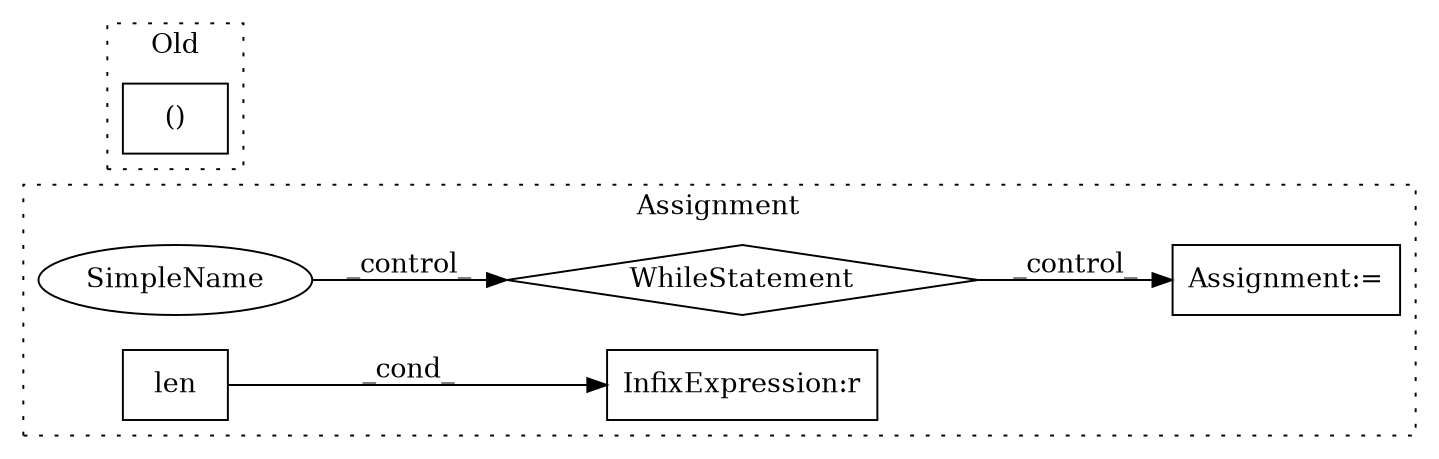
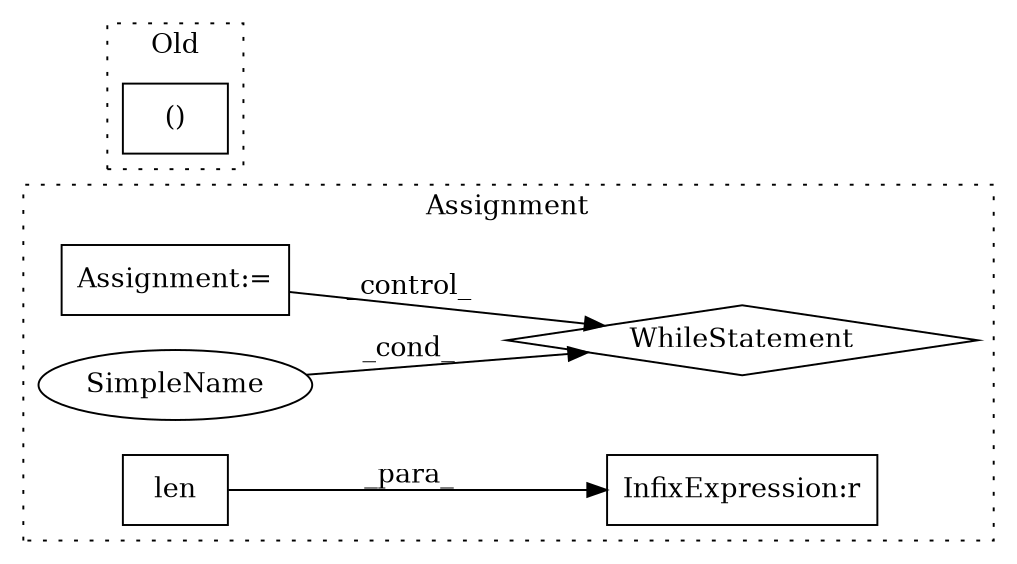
(409, 265) -> (409, 349)
(1065, 280) -> (437, 308)
(409, 370) -> (409, 475)
